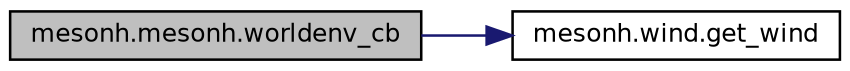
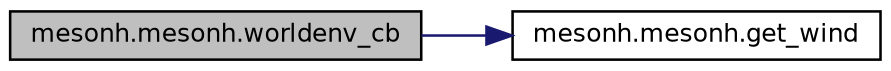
(676, 36) -> (697, 36)
